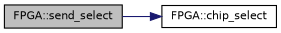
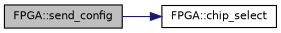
(63, 17) -> (63, 17)
